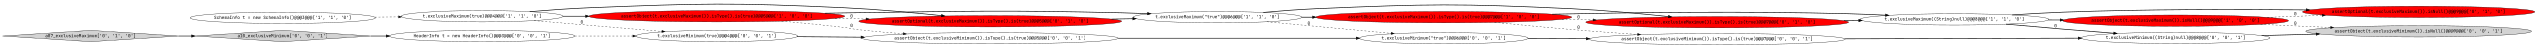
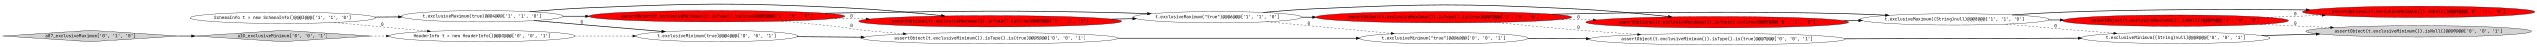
(387, 17) -> (387, 17)
(598, 26) -> (598, 26)
none -> (381, 27)
(2060, 29) -> (2060, 29)
(379, 36) -> (379, 36)
